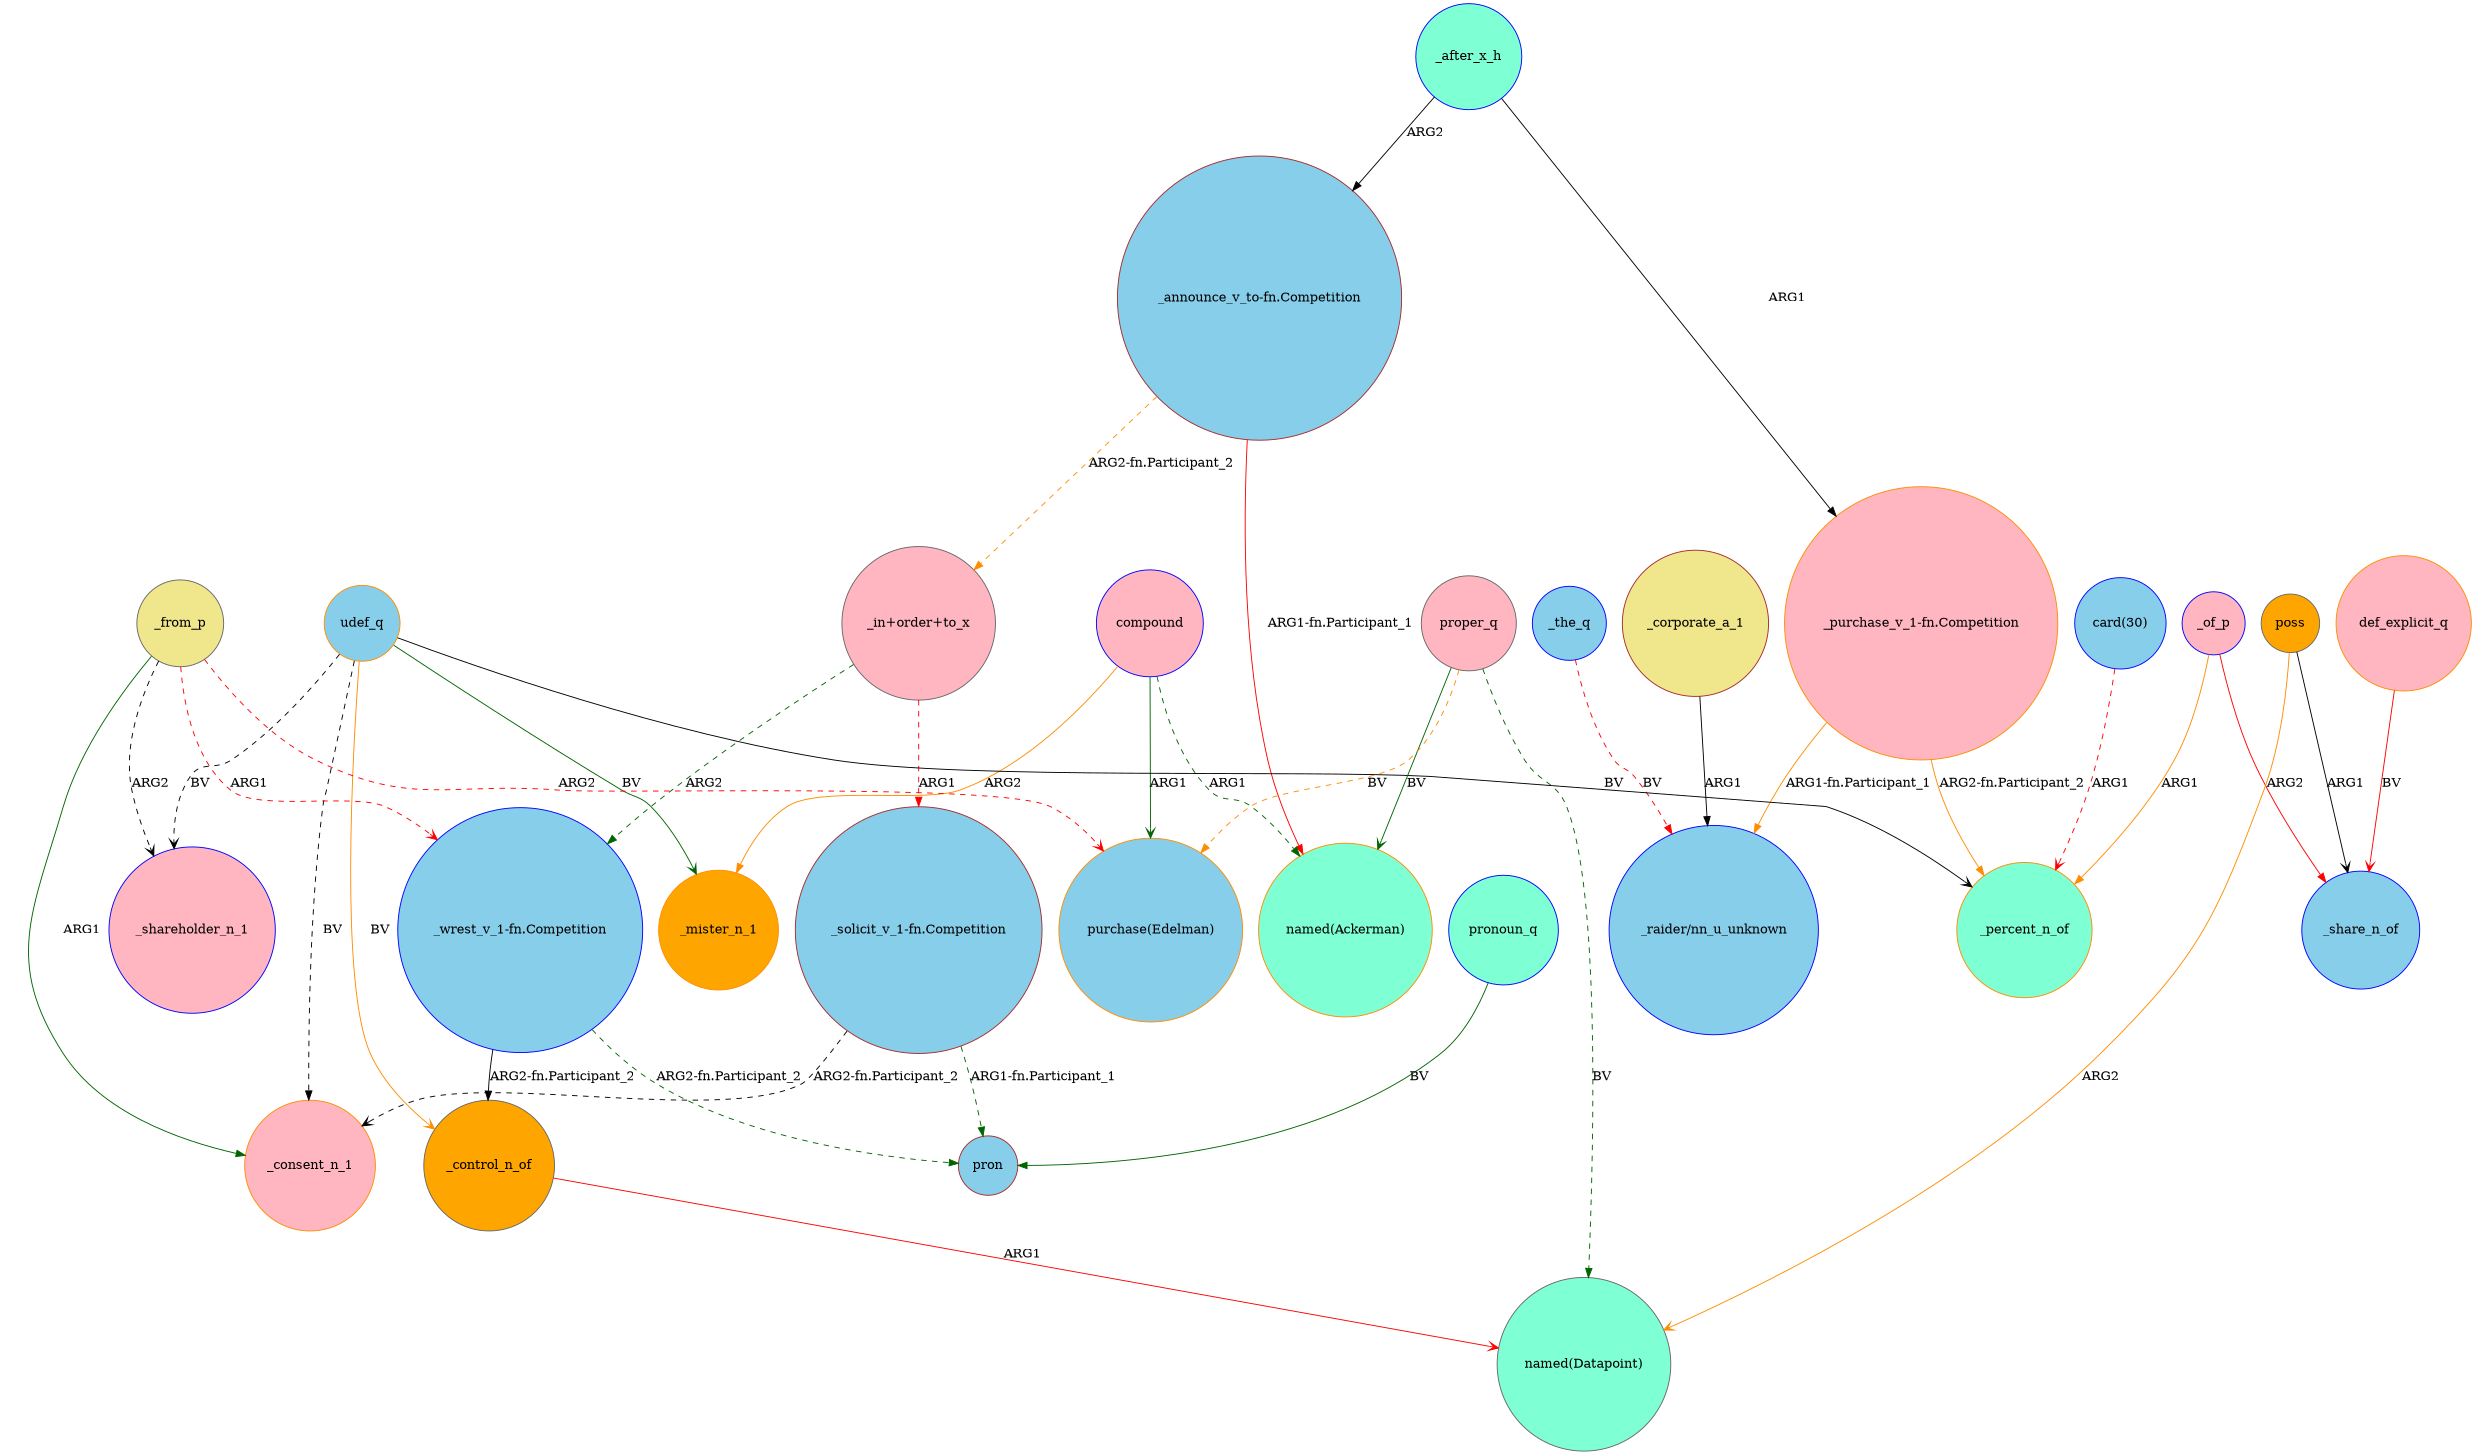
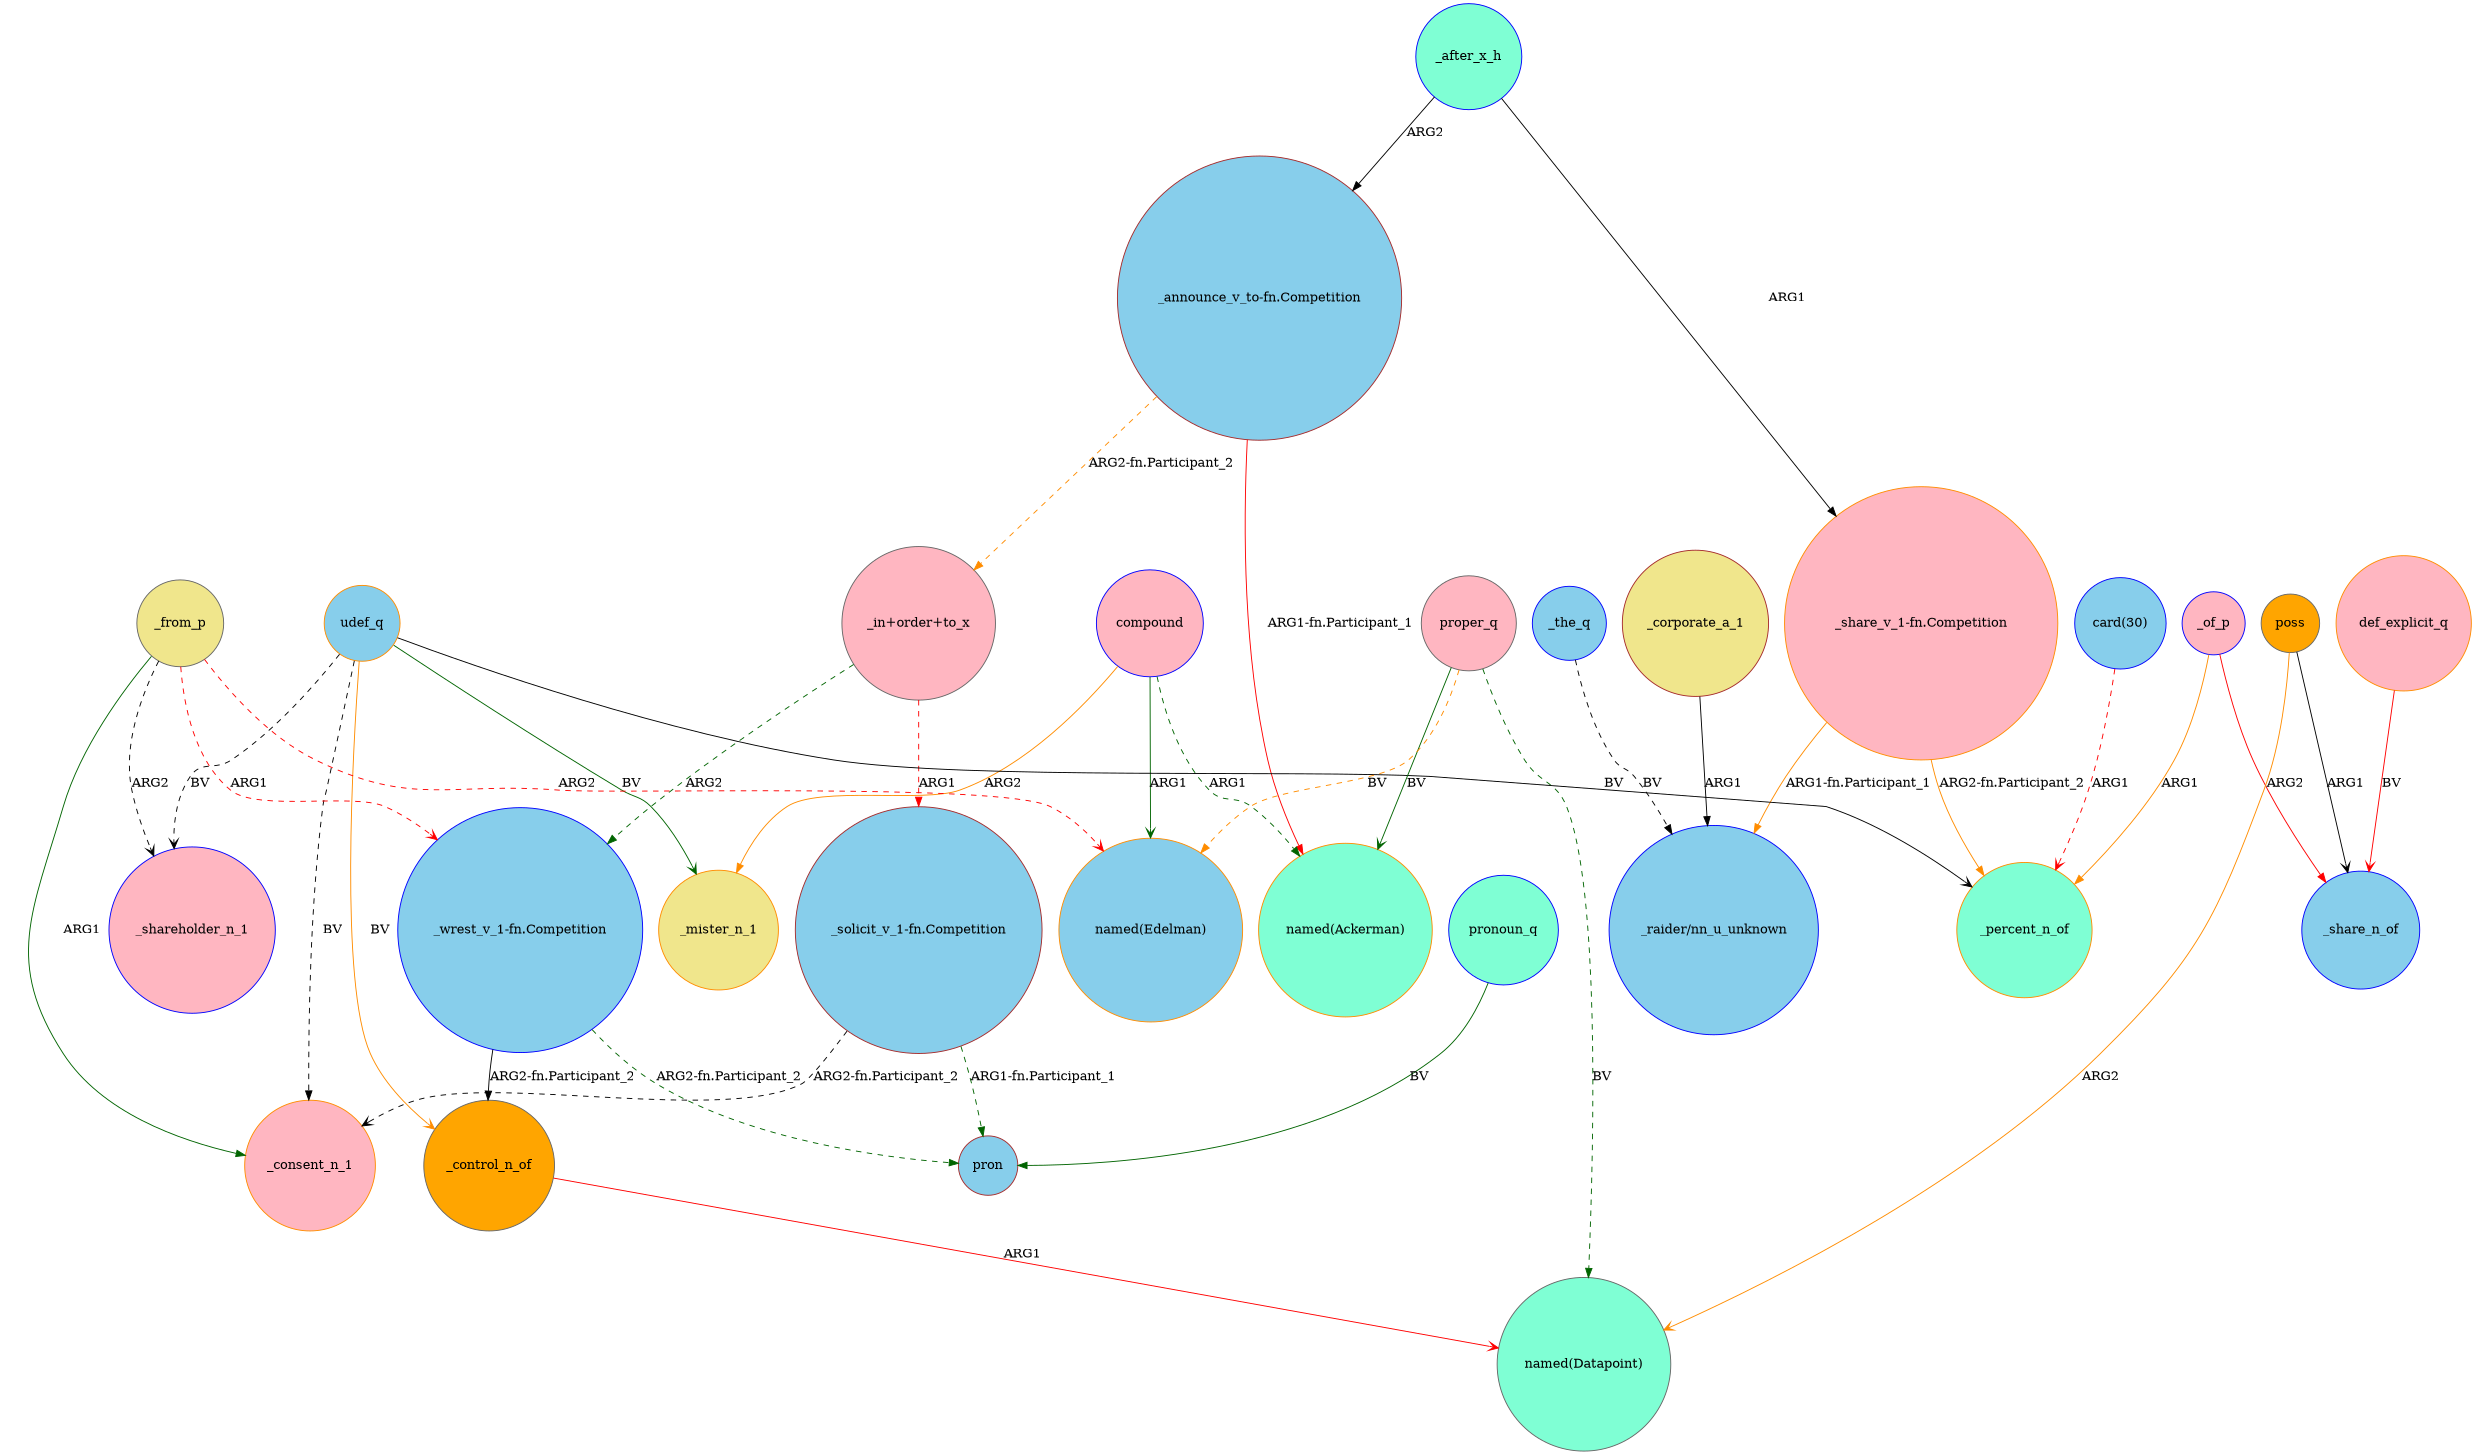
(1921, 623) -> (1921, 623)
(1608, 751) -> (1608, 751)
(719, 930) -> (719, 930)
(1151, 930) -> (1151, 930)
